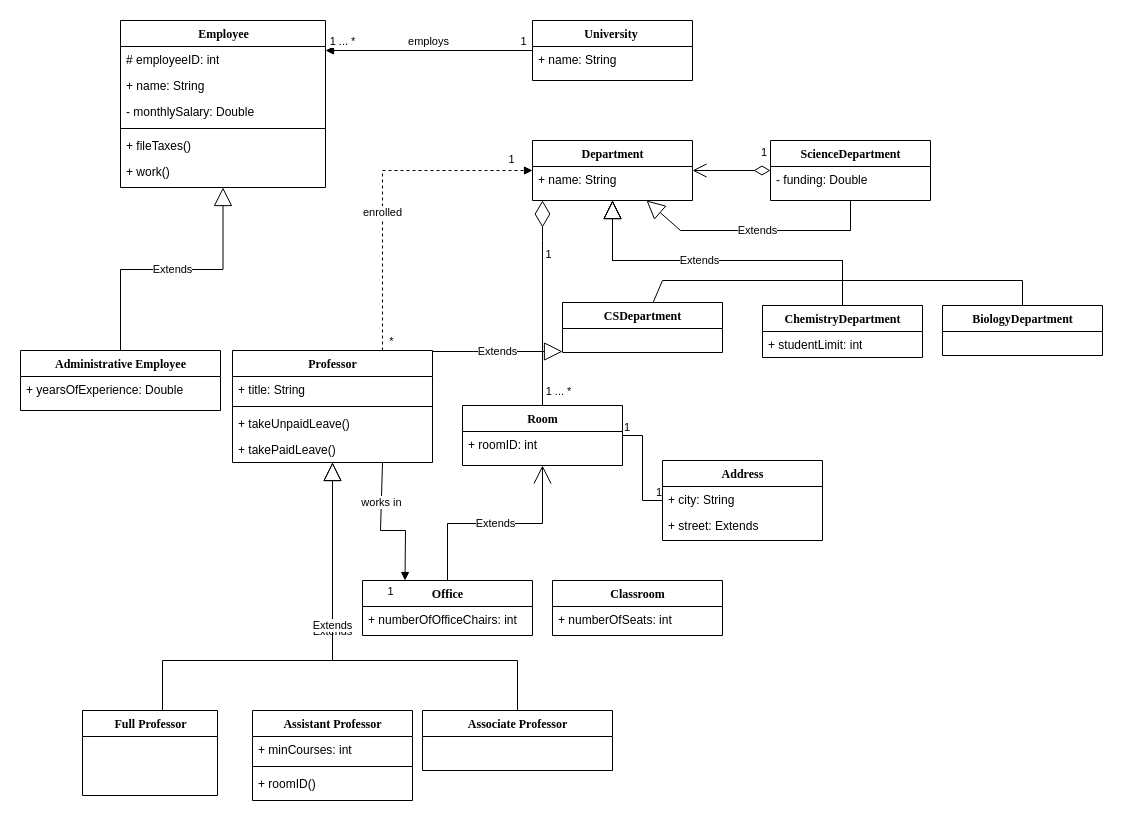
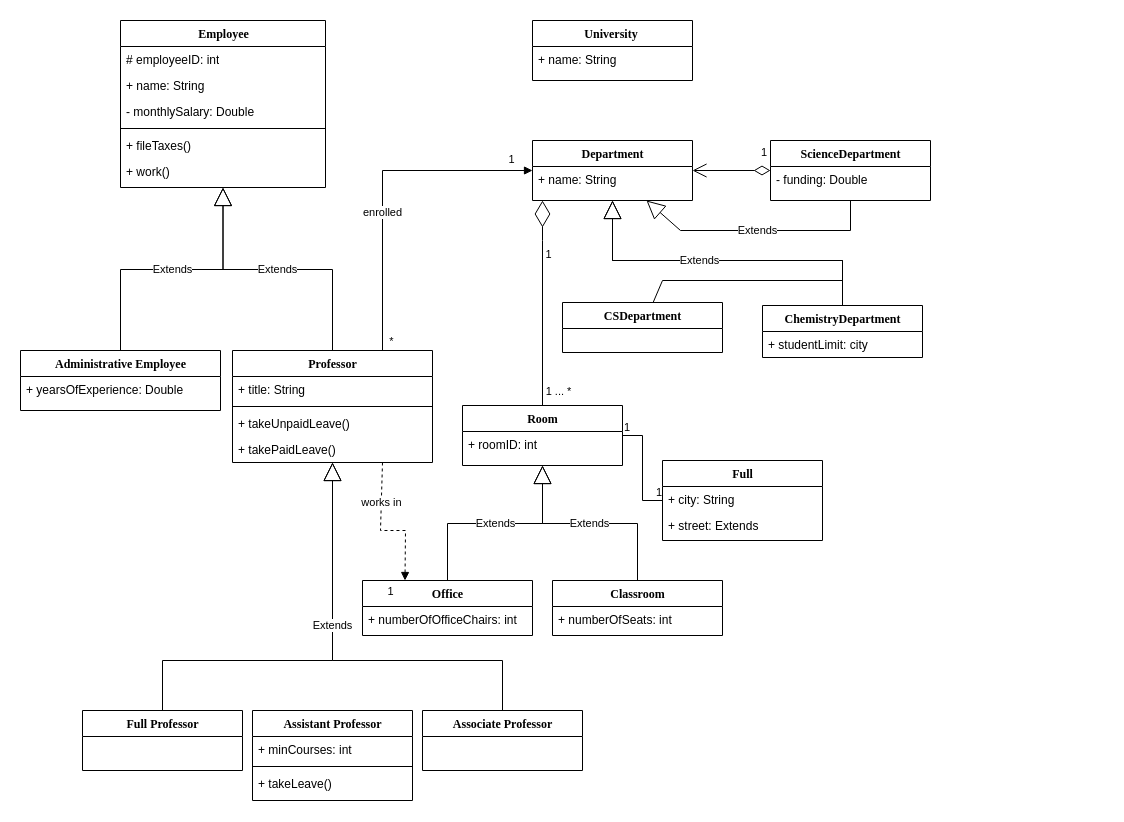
(433, 51) -> none
(435, 171) -> (435, 171)
(945, 281) -> none
(1023, 331) -> none
(823, 346) -> (826, 346)
(489, 352) -> (318, 270)
(543, 475) -> (540, 524)
(743, 475) -> (743, 475)
none -> (619, 524)
(401, 531) -> (401, 531)
(518, 741) -> (503, 741)
(150, 753) -> (163, 741)
(291, 785) -> (301, 785)
